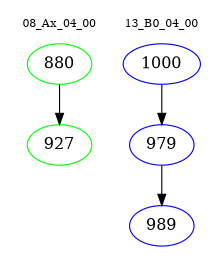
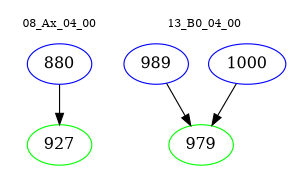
(60, 64) -> (60, 64)
(162, 145) -> (201, 145)
(162, 180) -> (176, 100)
